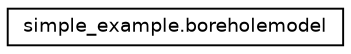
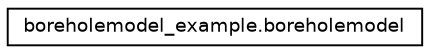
(175, 27) -> (215, 27)
